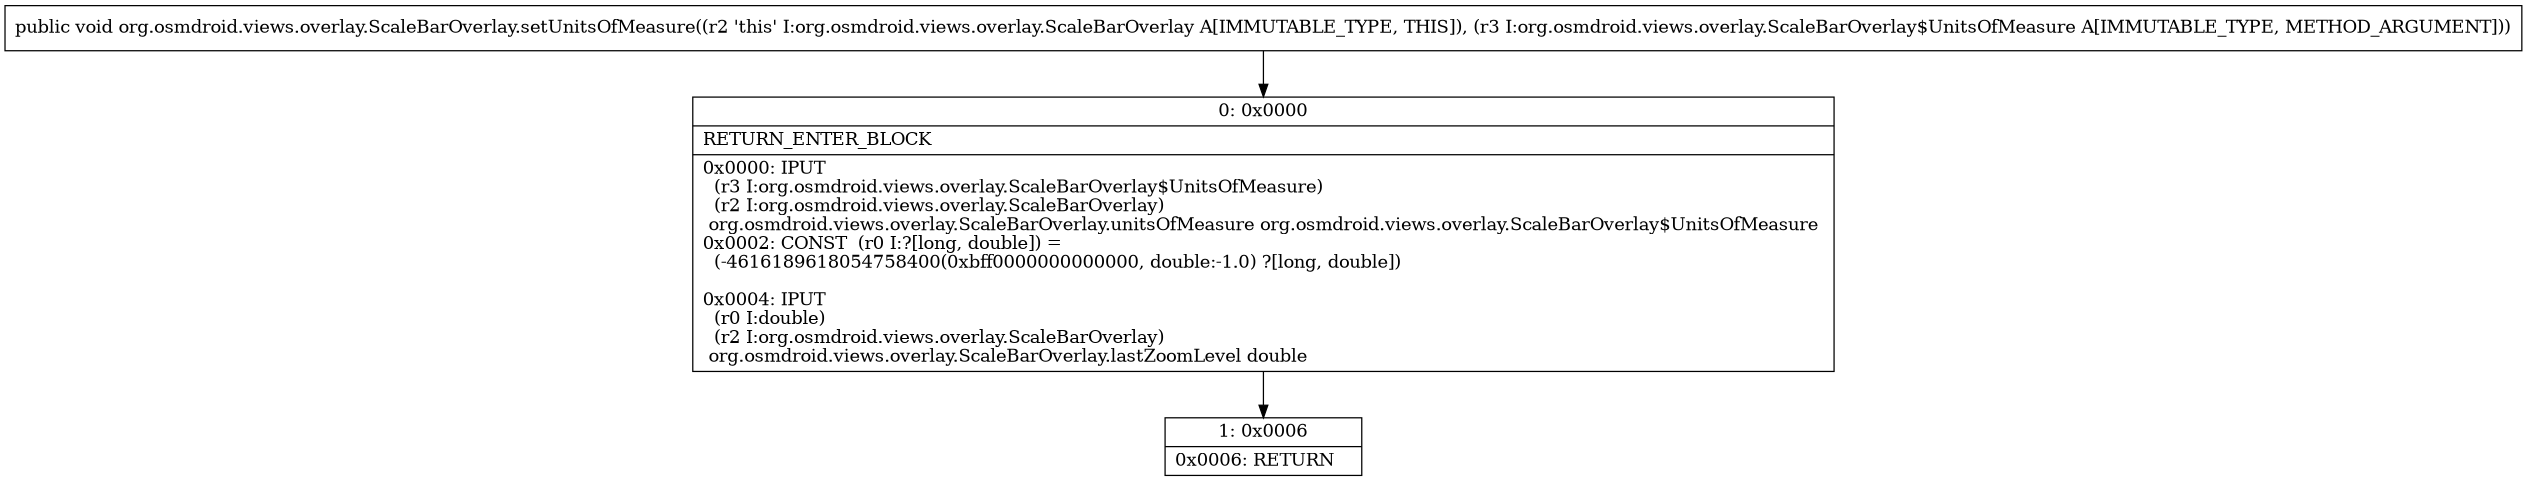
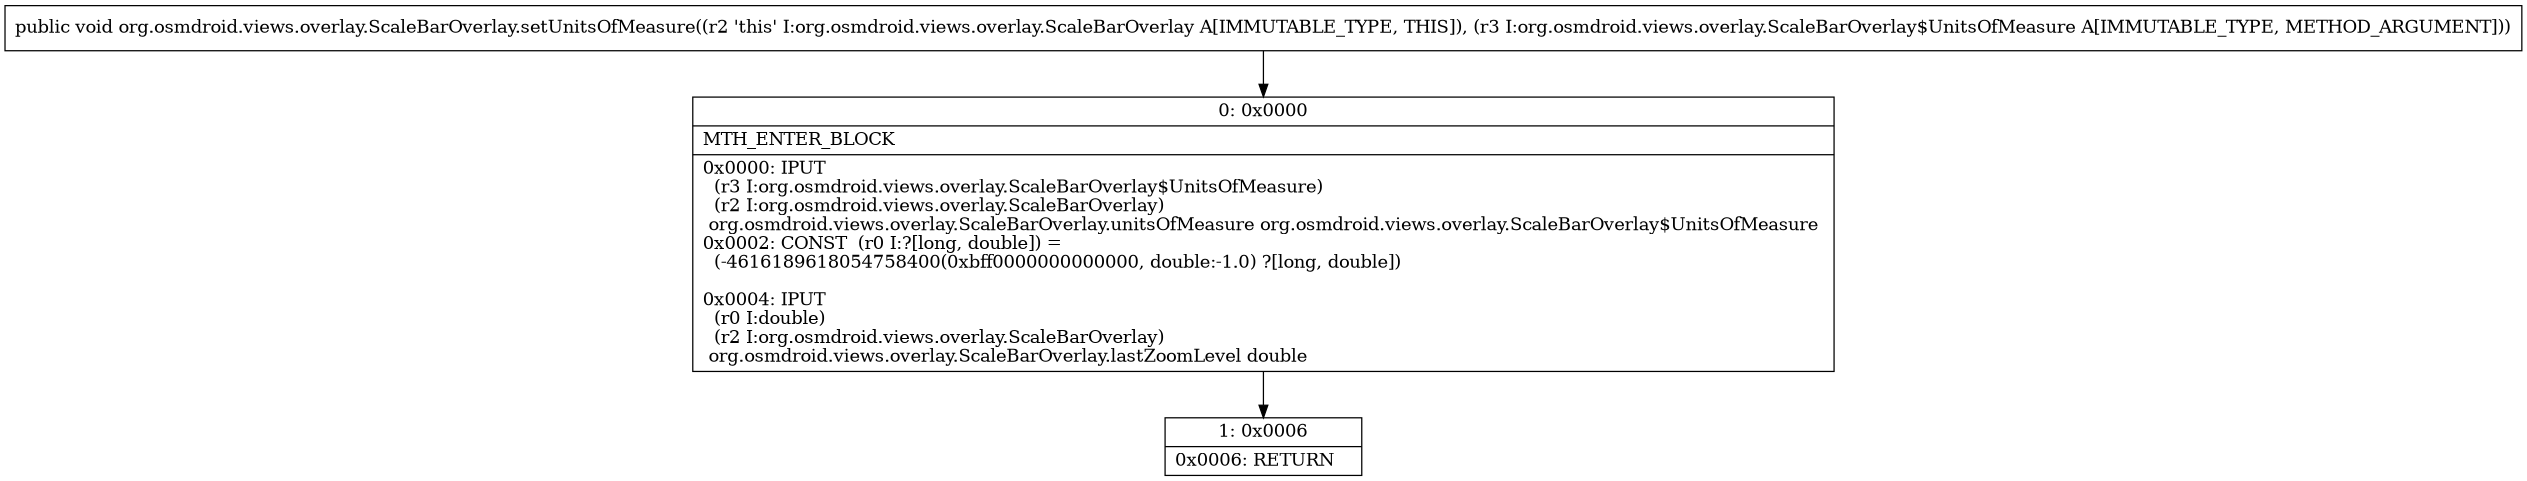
(817, 140) -> (799, 140)
